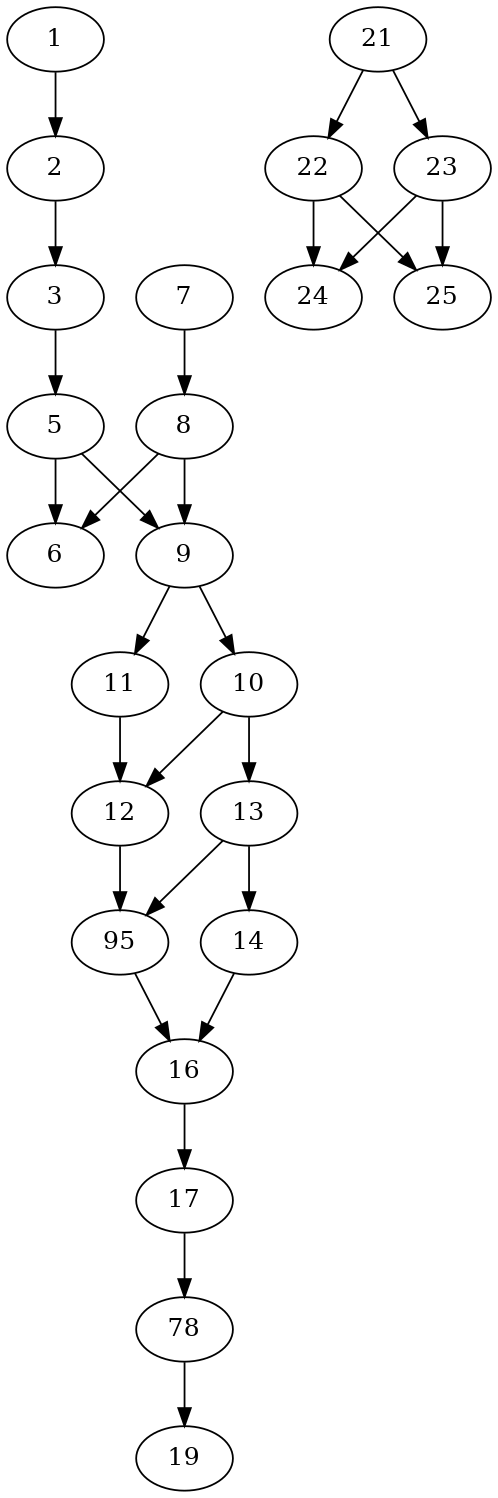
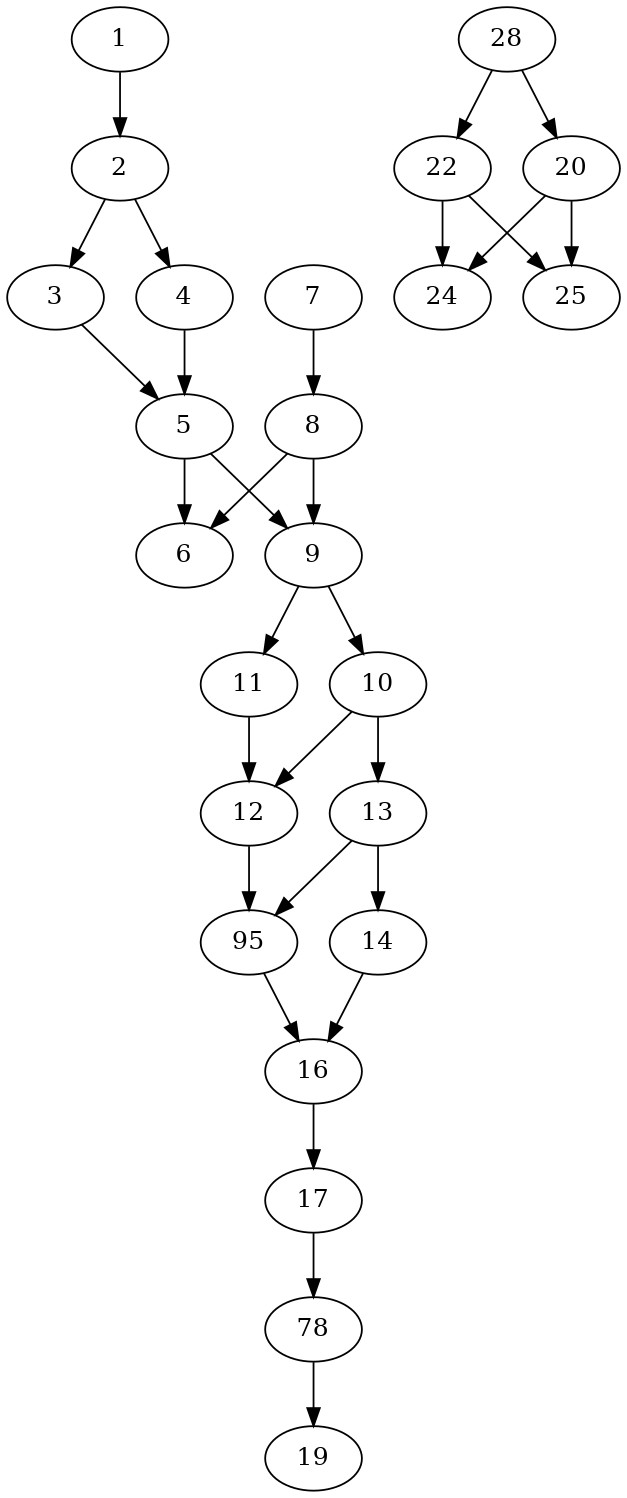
(378, 39) -> (507, 39)
(443, 168) -> (572, 168)
none -> (185, 297)
